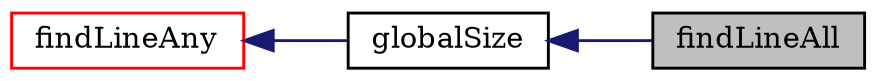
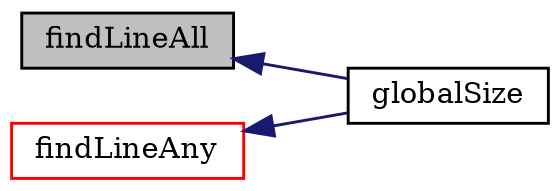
(615, 41) -> (305, 71)
